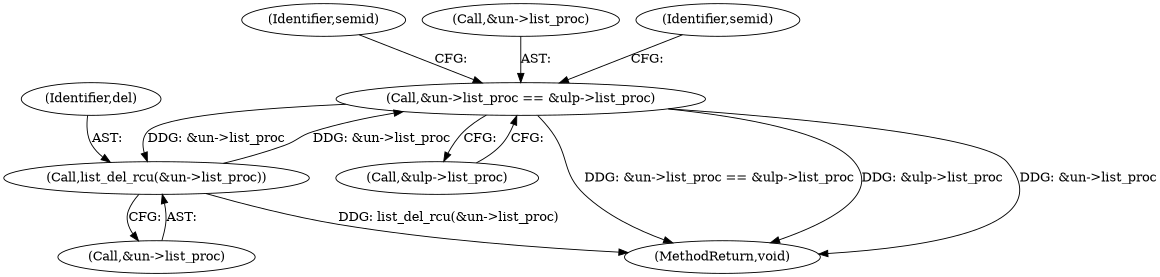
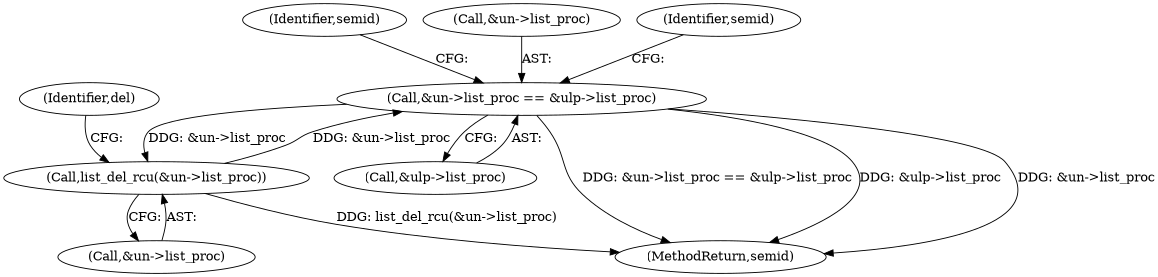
(109, 139) -> (109, 139)
(529, 139) -> (529, 139)
(722, 257) -> (721, 257)
